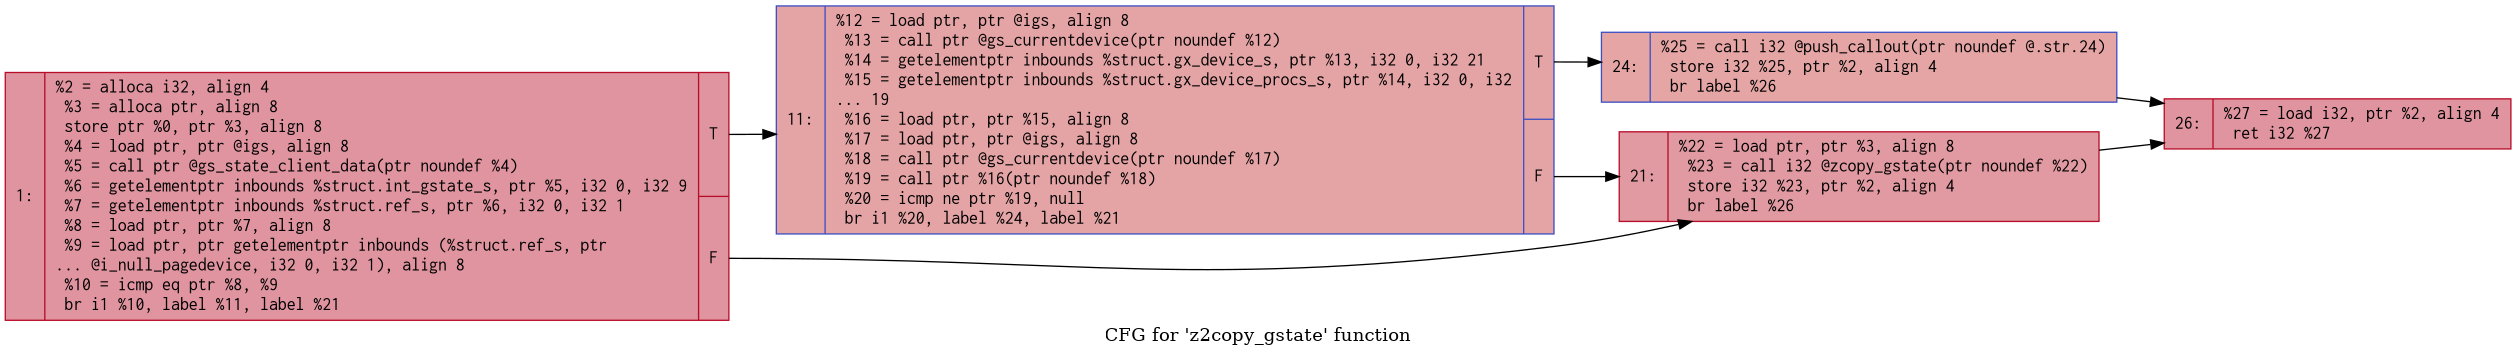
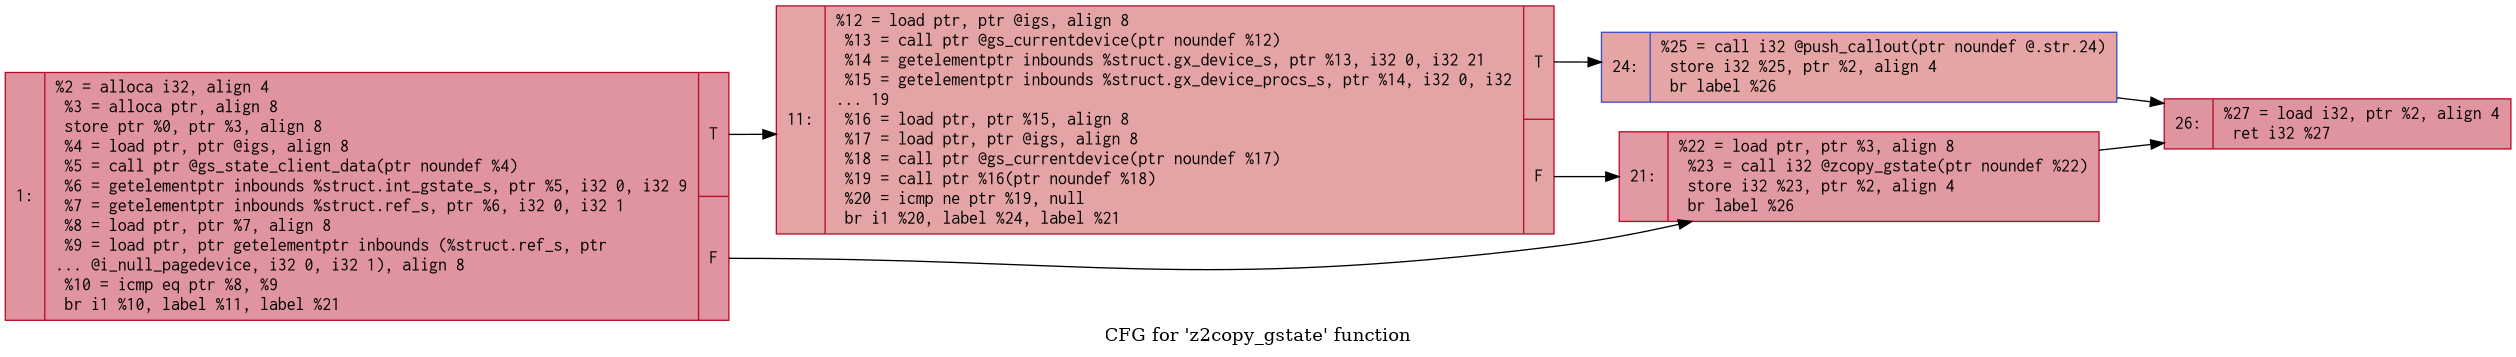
(1165, 120) -> (1165, 120)
